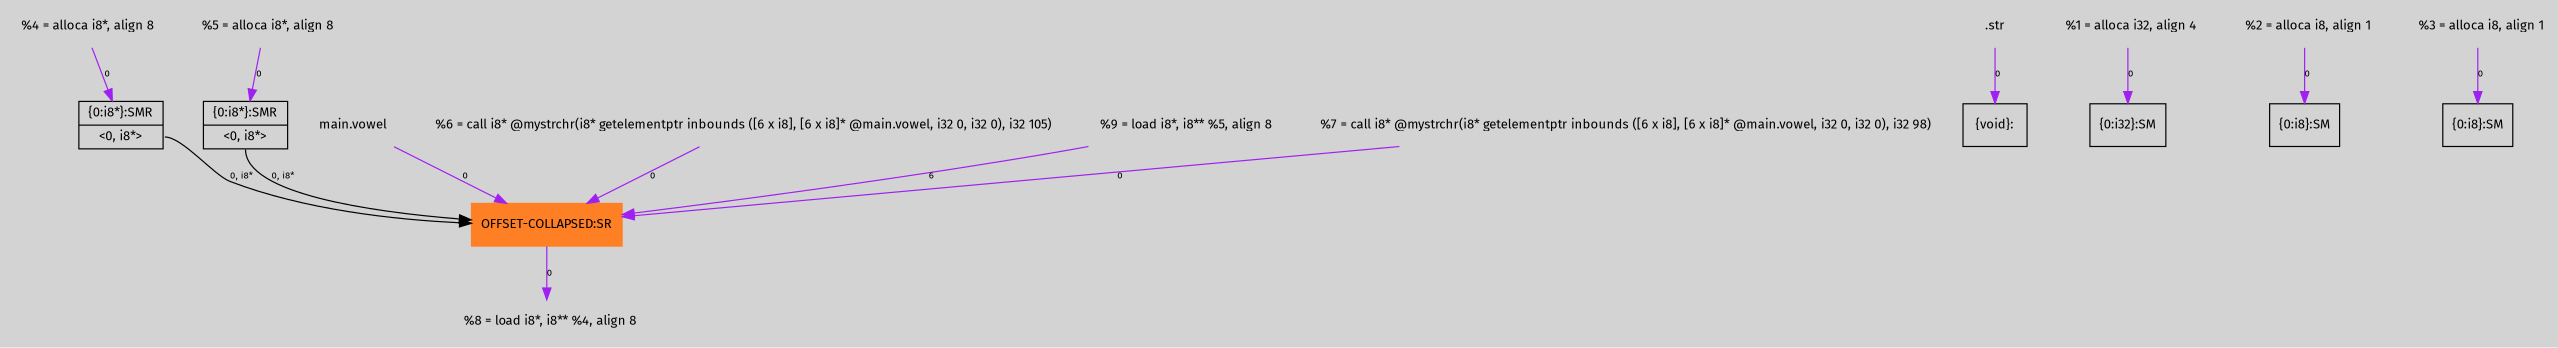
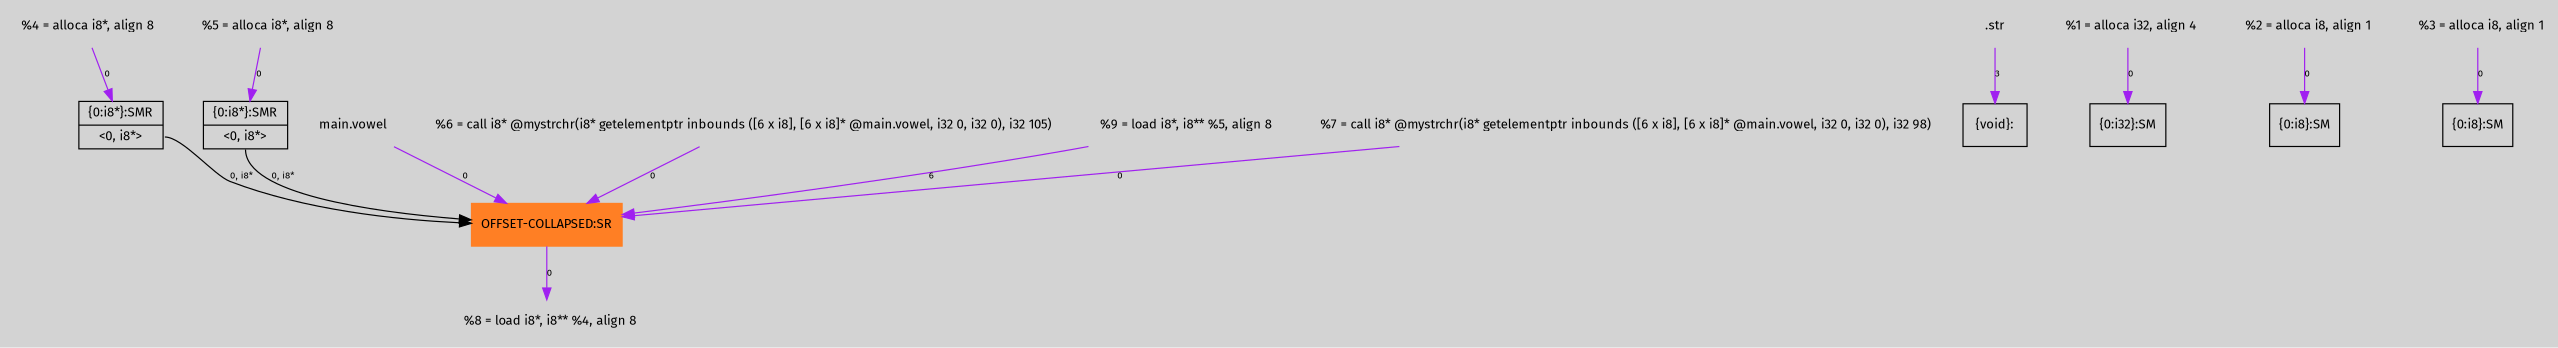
(1998, 74) -> (1997, 74)
